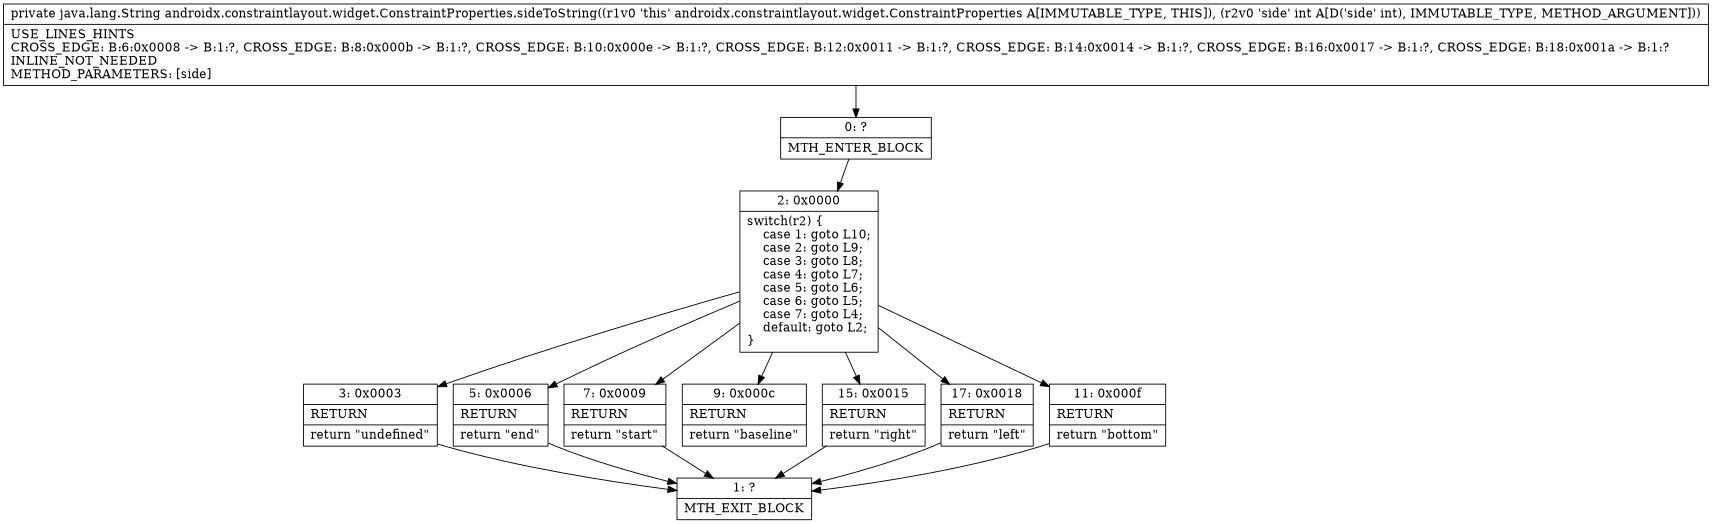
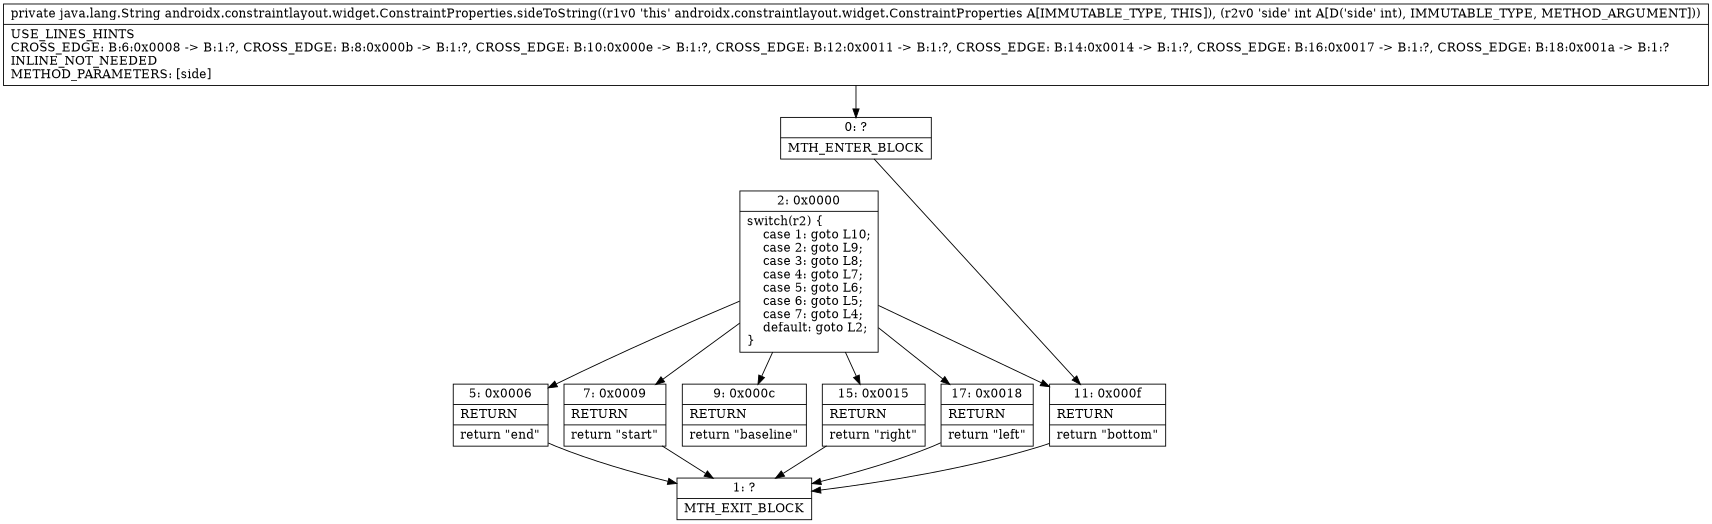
(845, 171) -> (974, 268)
(370, 415) -> none
